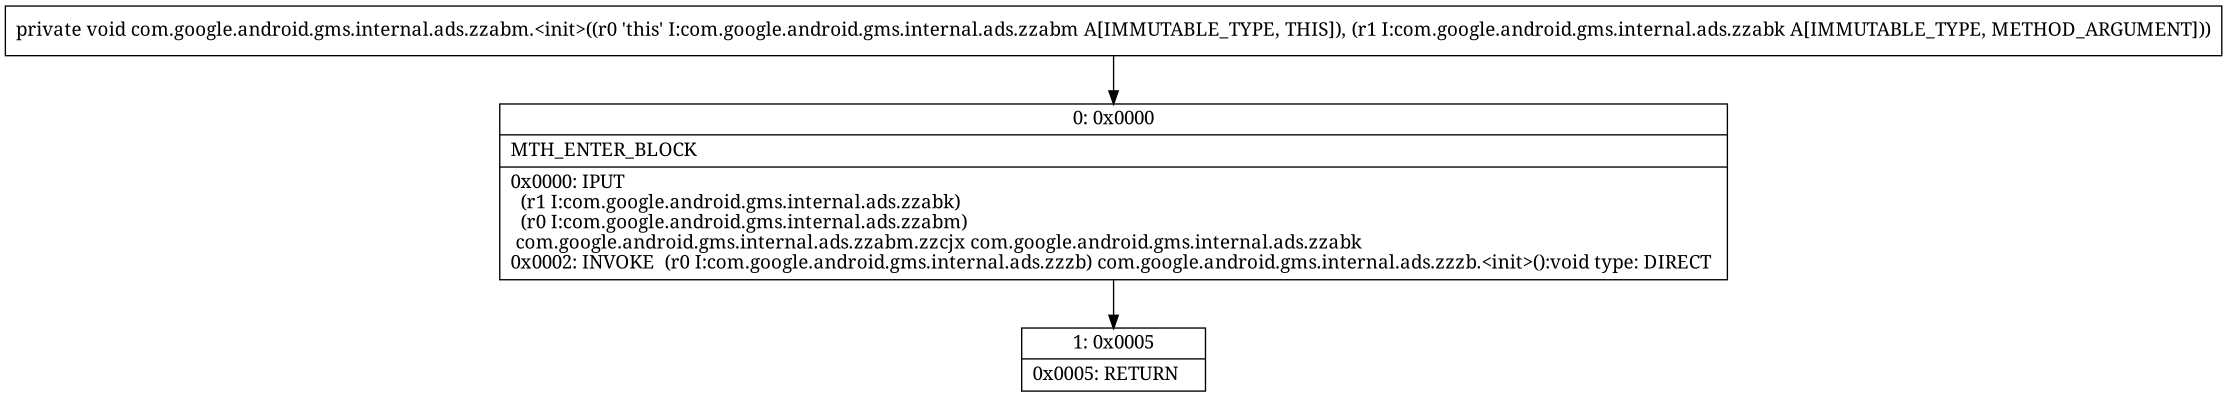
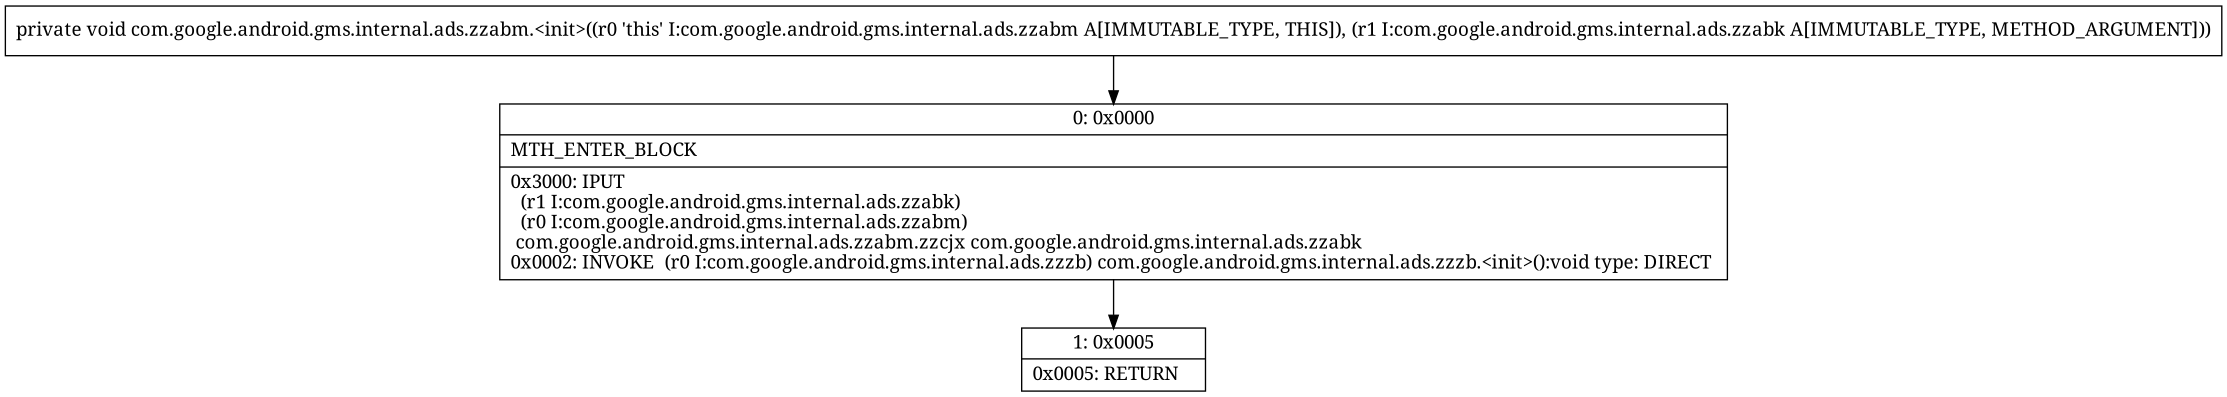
(573, 182) -> (573, 182)
